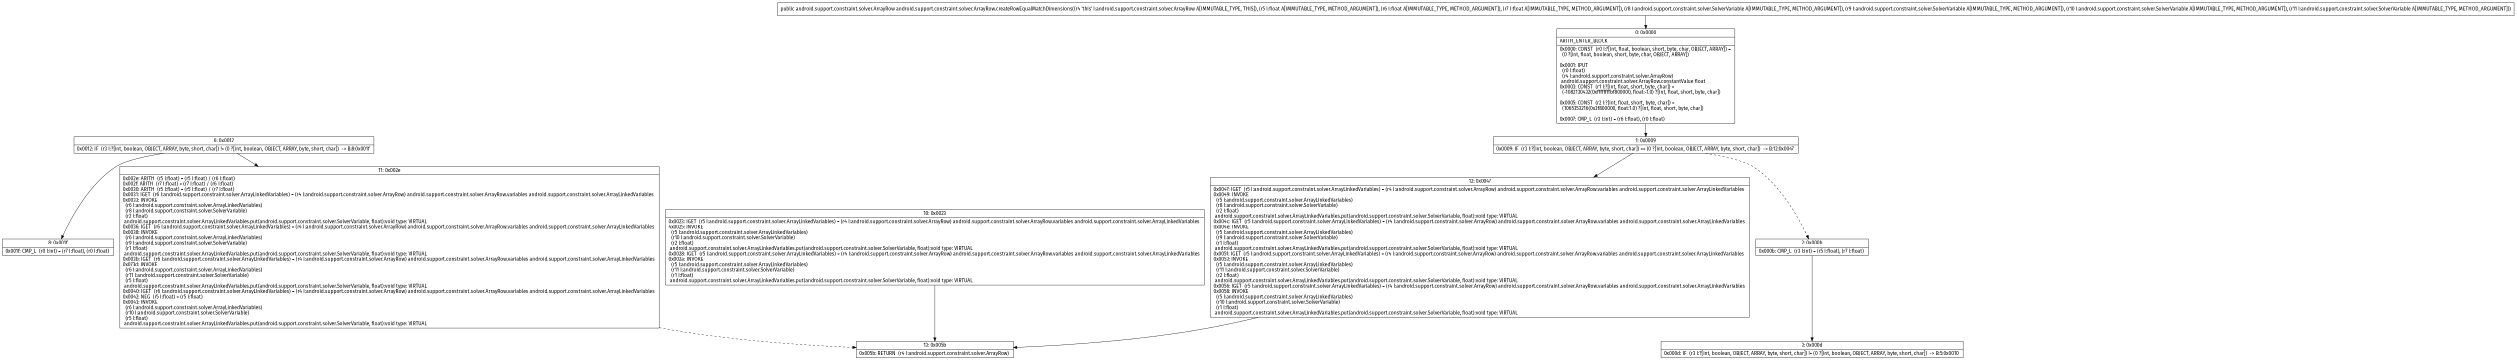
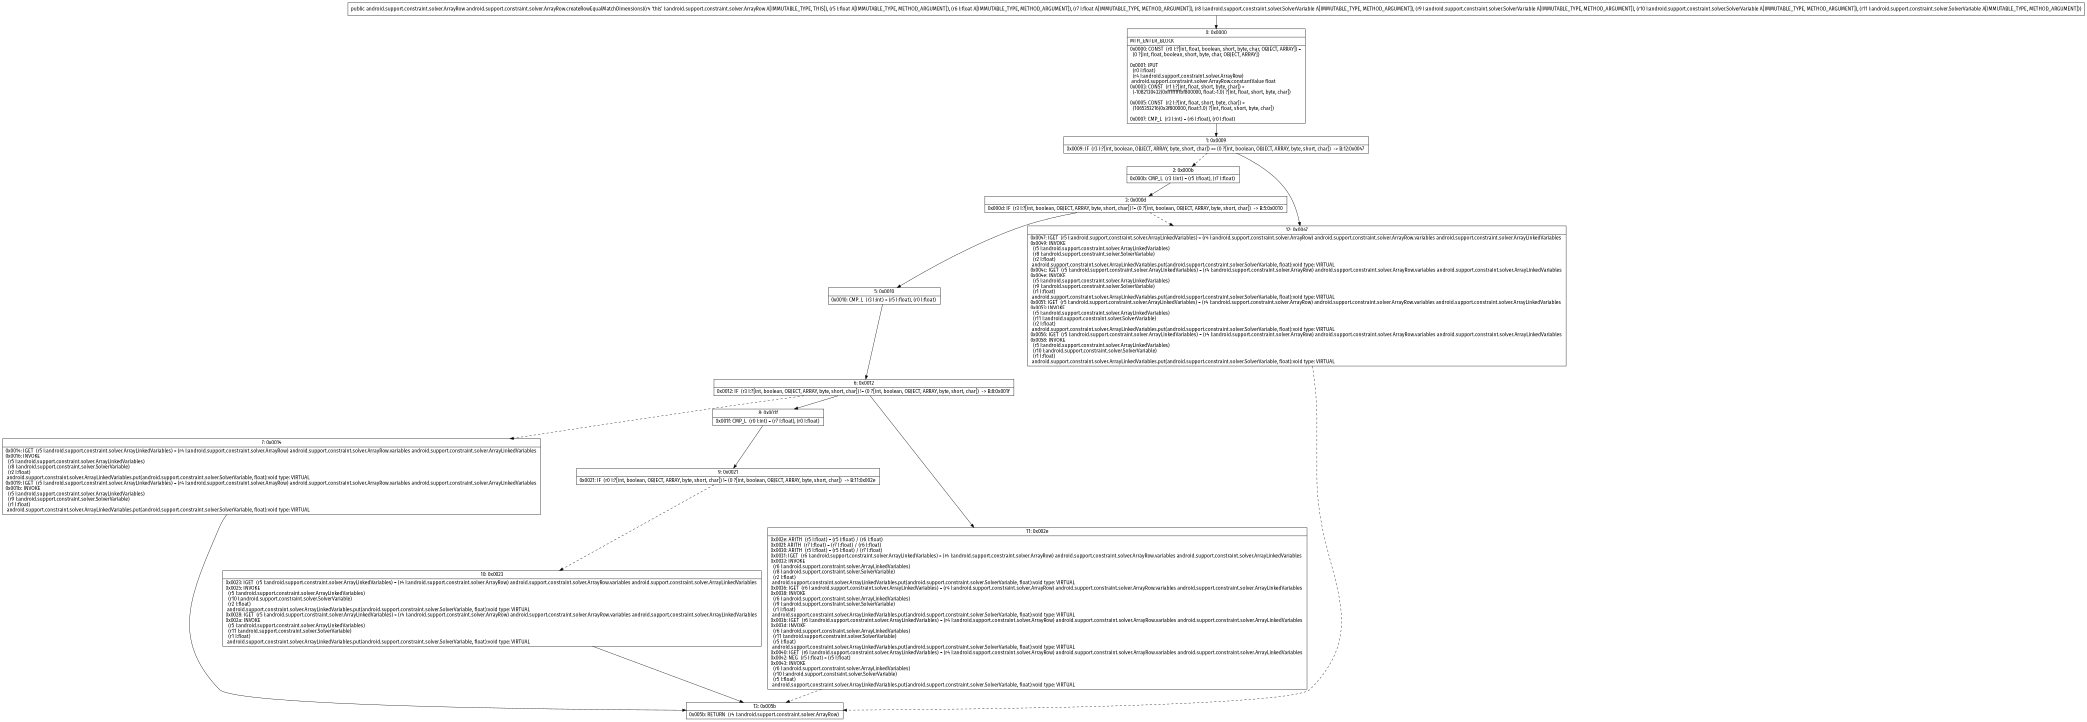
(1584, 41) -> (1152, 41)
none -> (1160, 218)
(687, 227) -> (244, 588)
(142, 265) -> (790, 626)
none -> (884, 296)
(1138, 338) -> (1246, 700)
none -> (272, 477)
none -> (728, 477)
